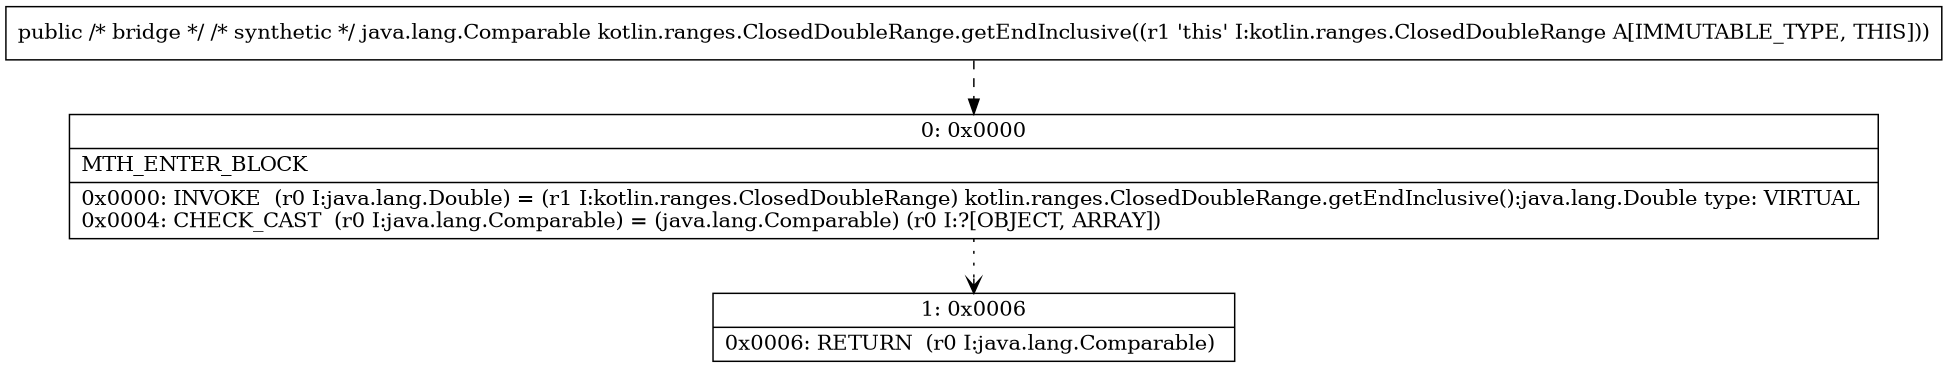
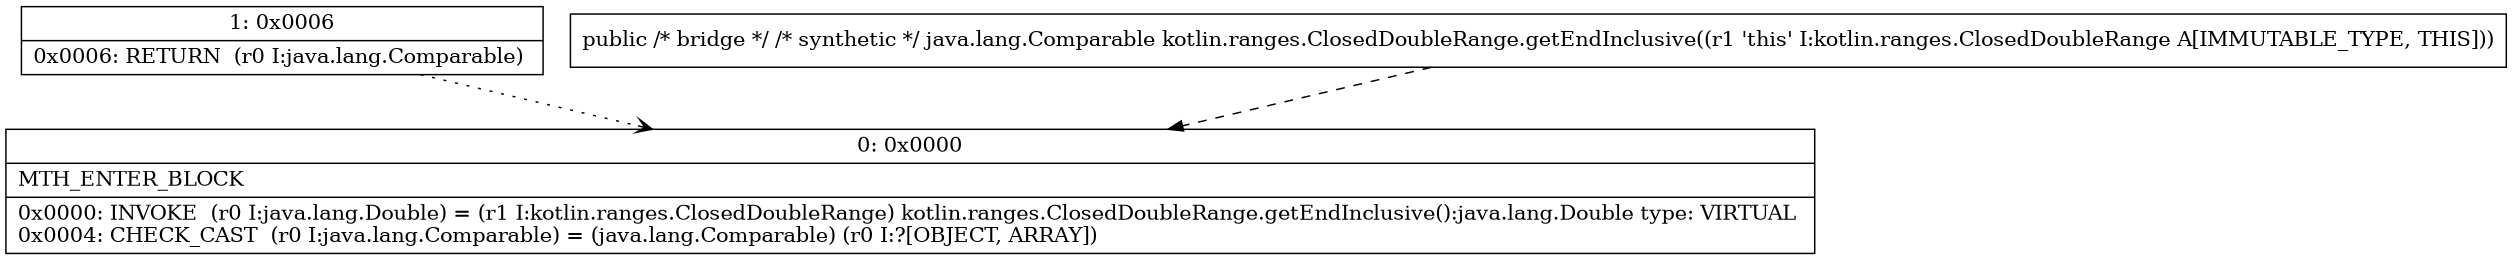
(974, 259) -> (529, 100)
